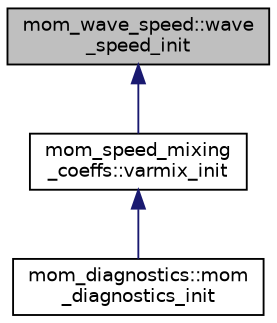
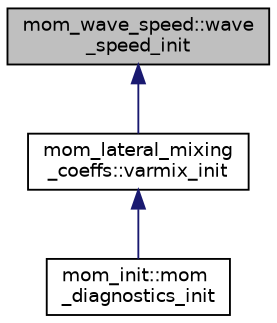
(138, 162) -> (138, 162)
(138, 287) -> (138, 287)
